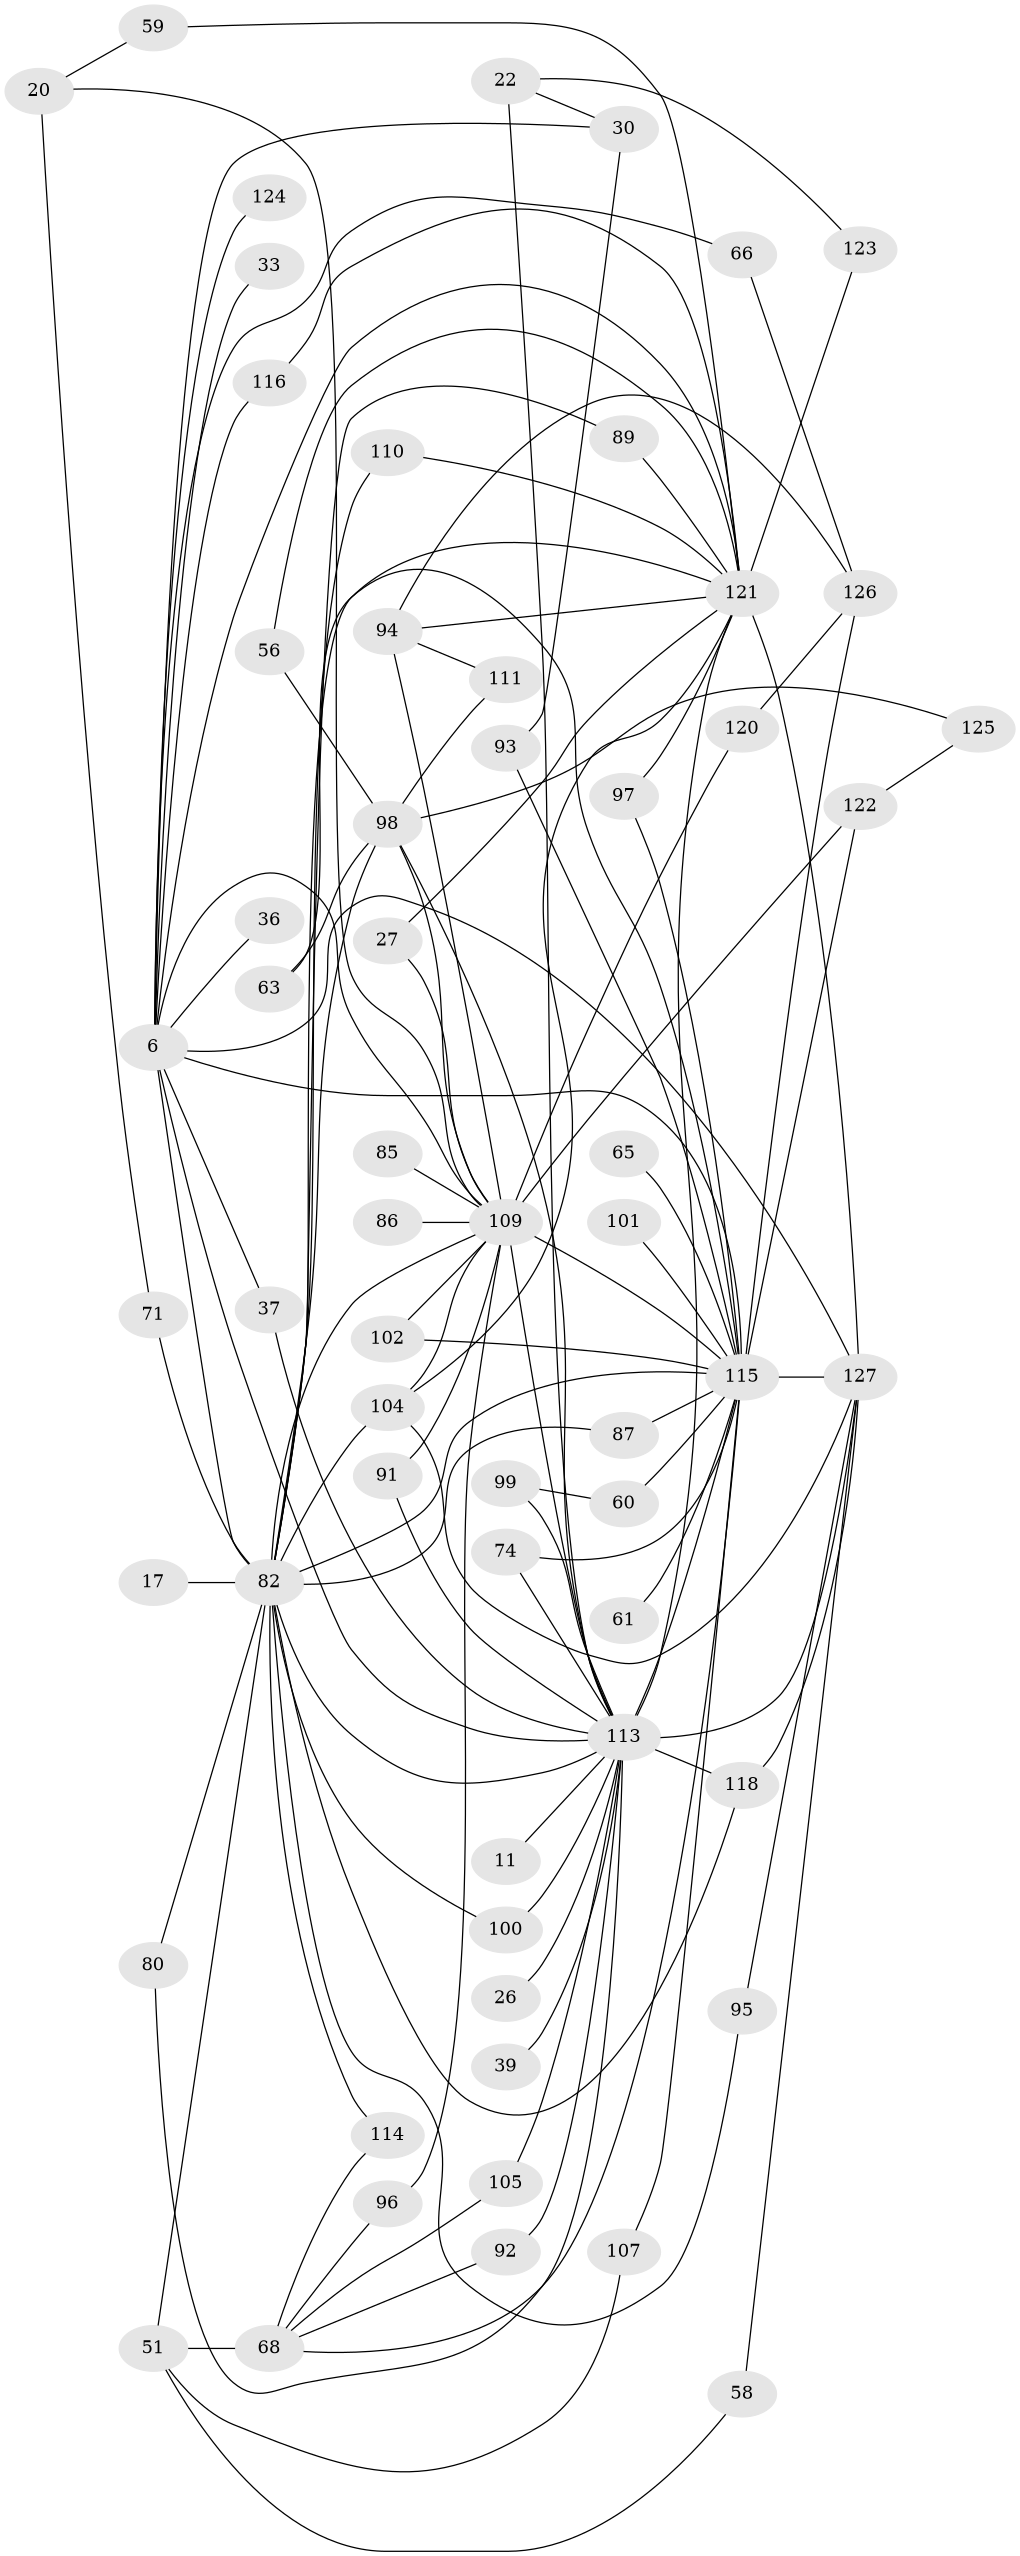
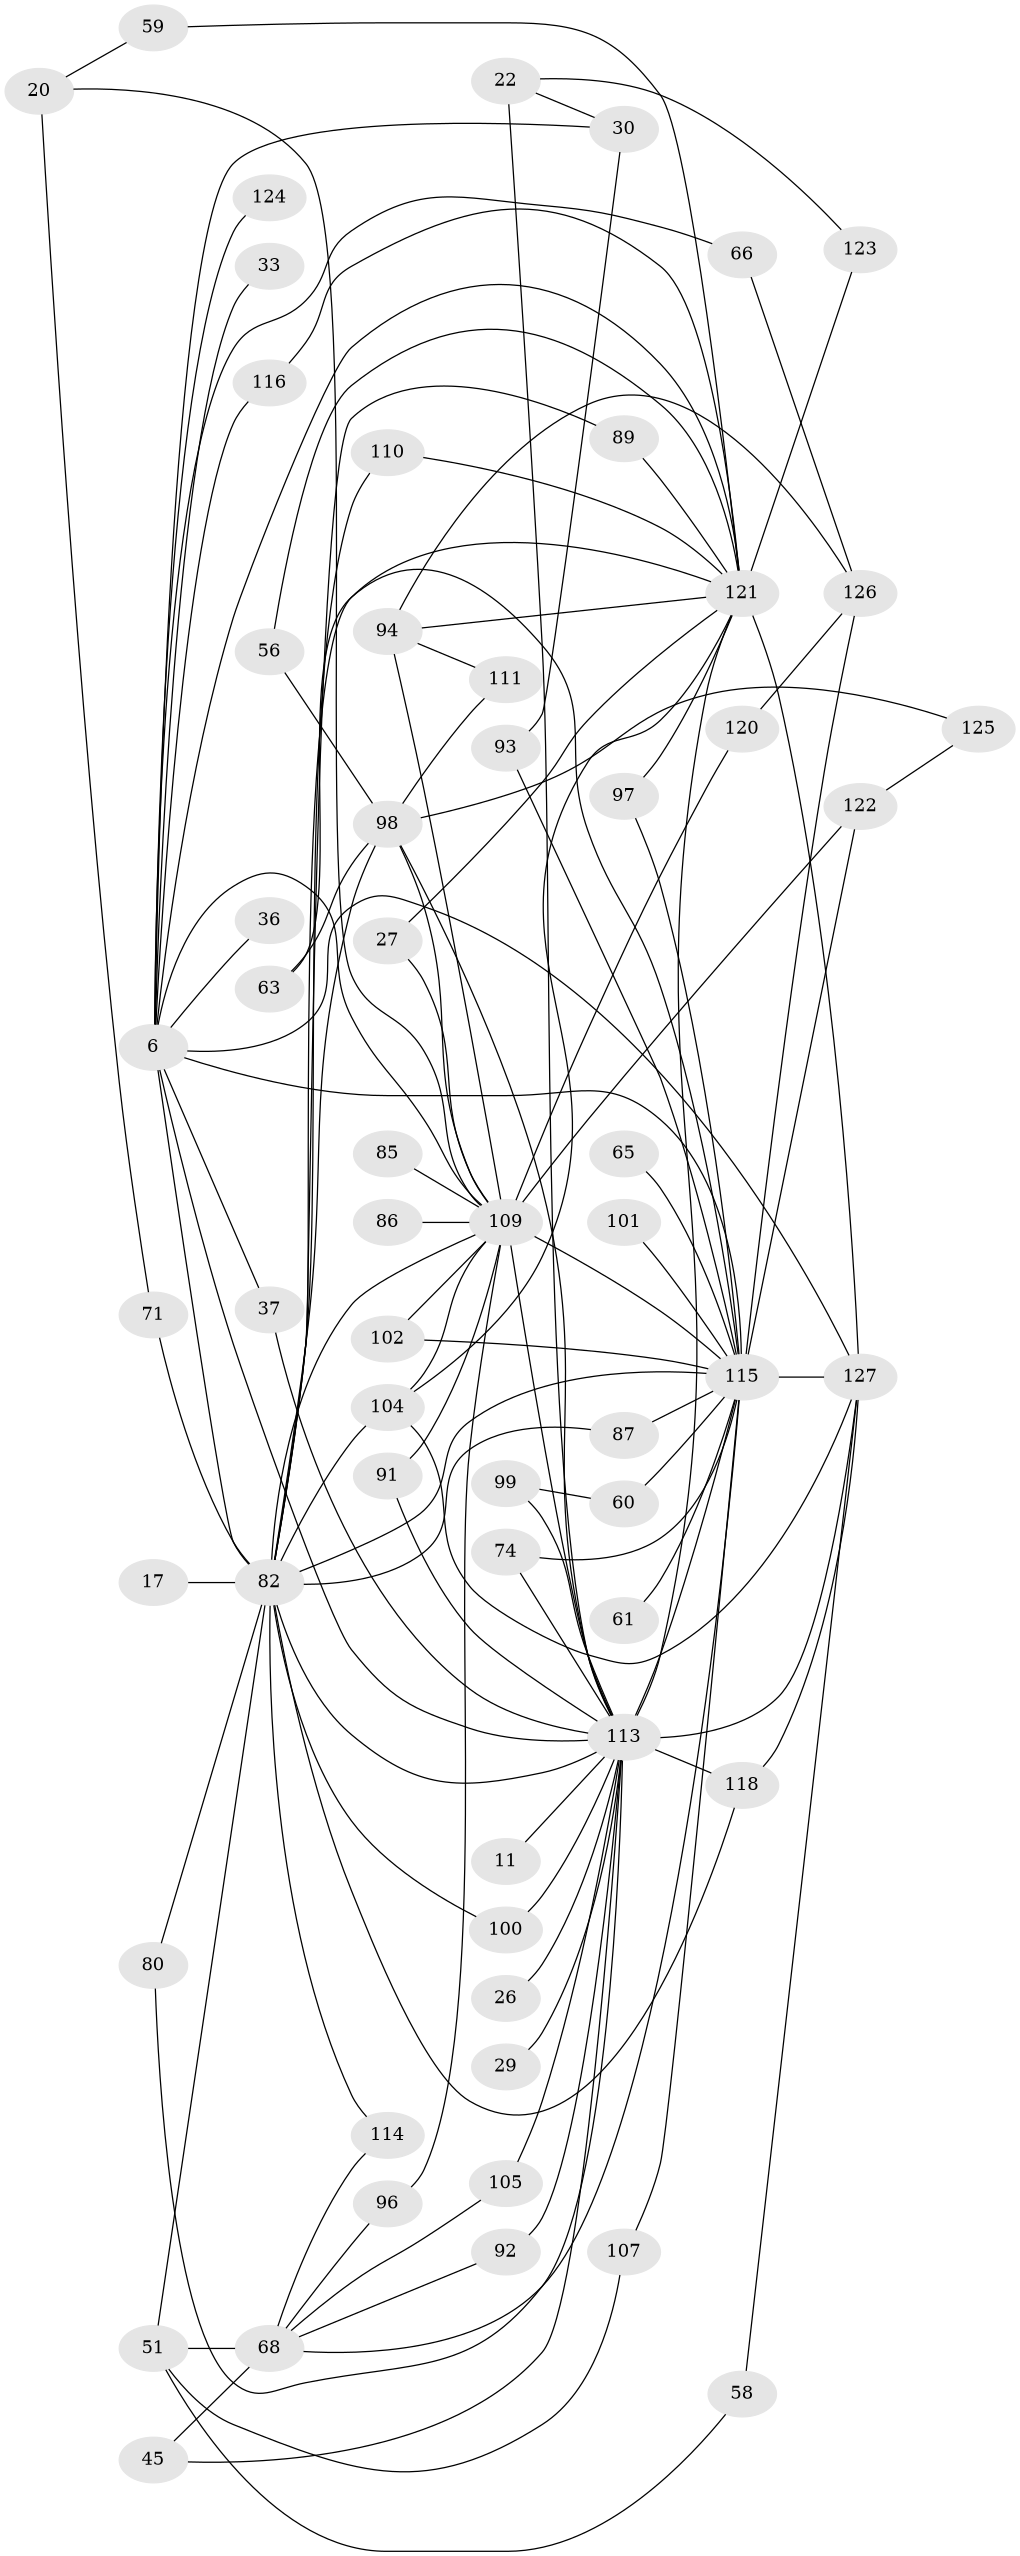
(742, 2011) -> none
(506, 2067) -> (506, 2067)
none -> (153, 2460)
